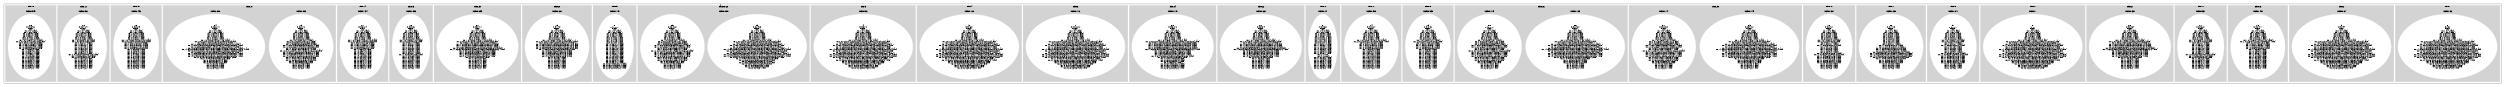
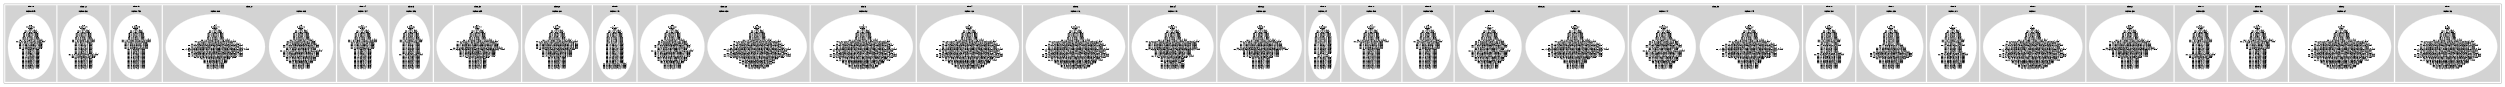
(724, 7) -> (724, 7)
